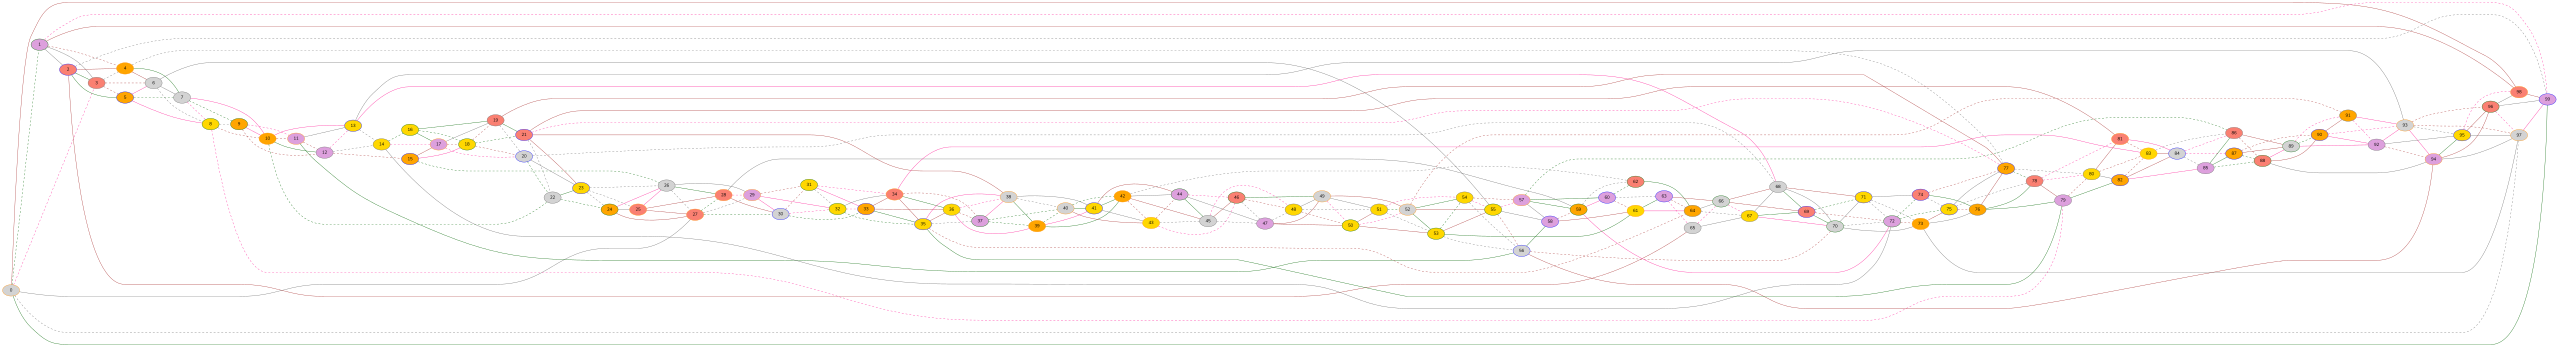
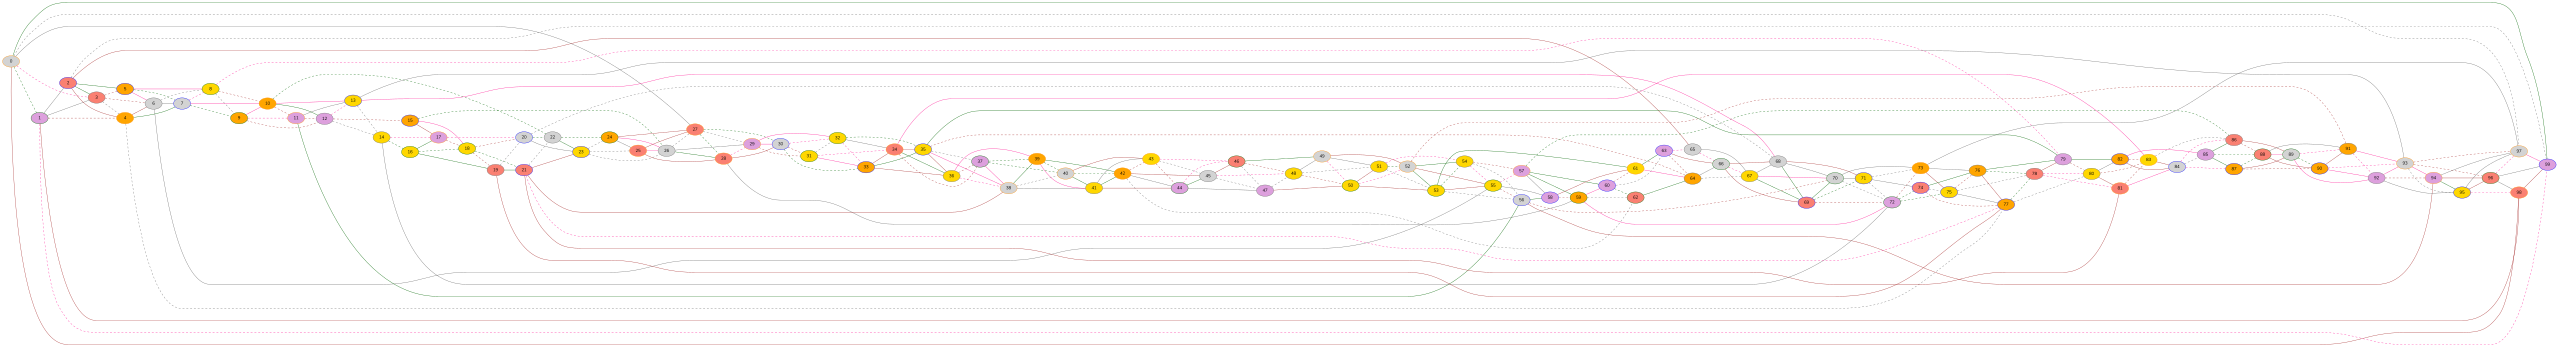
(182, 98) -> (182, 104)
(467, 132) -> none
(2348, 173) -> (2304, 144)
(2010, 202) -> (2006, 172)
(1094, 208) -> (1094, 188)
(1300, 219) -> none
